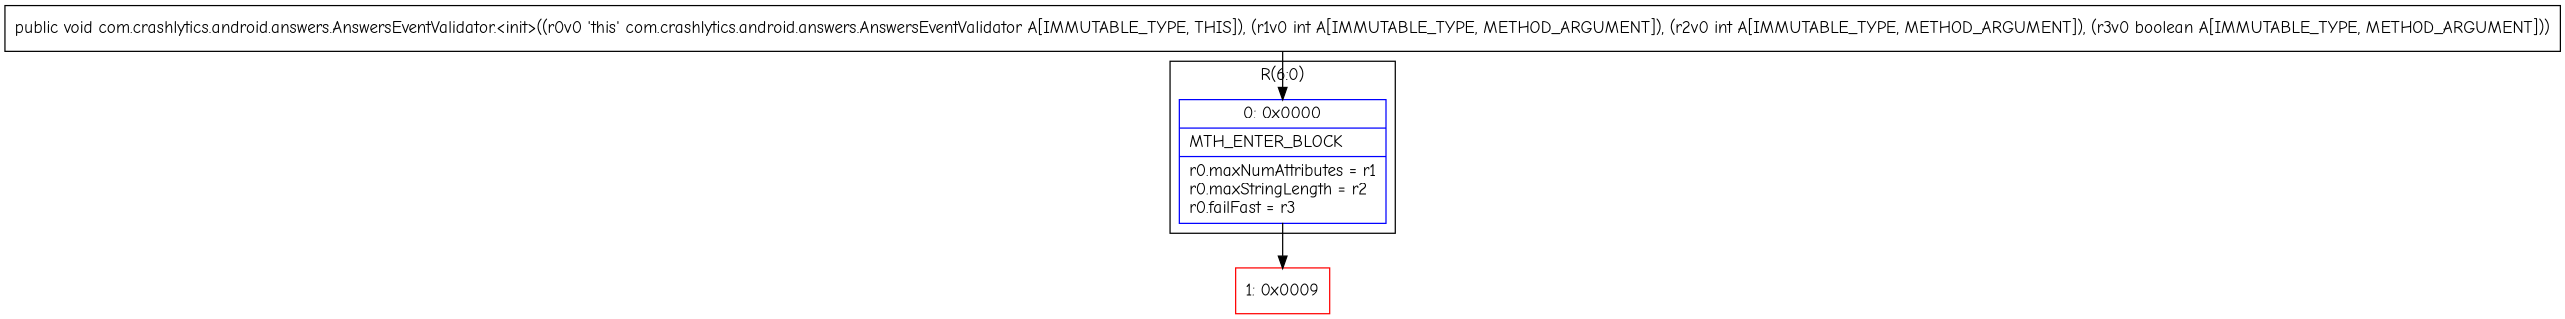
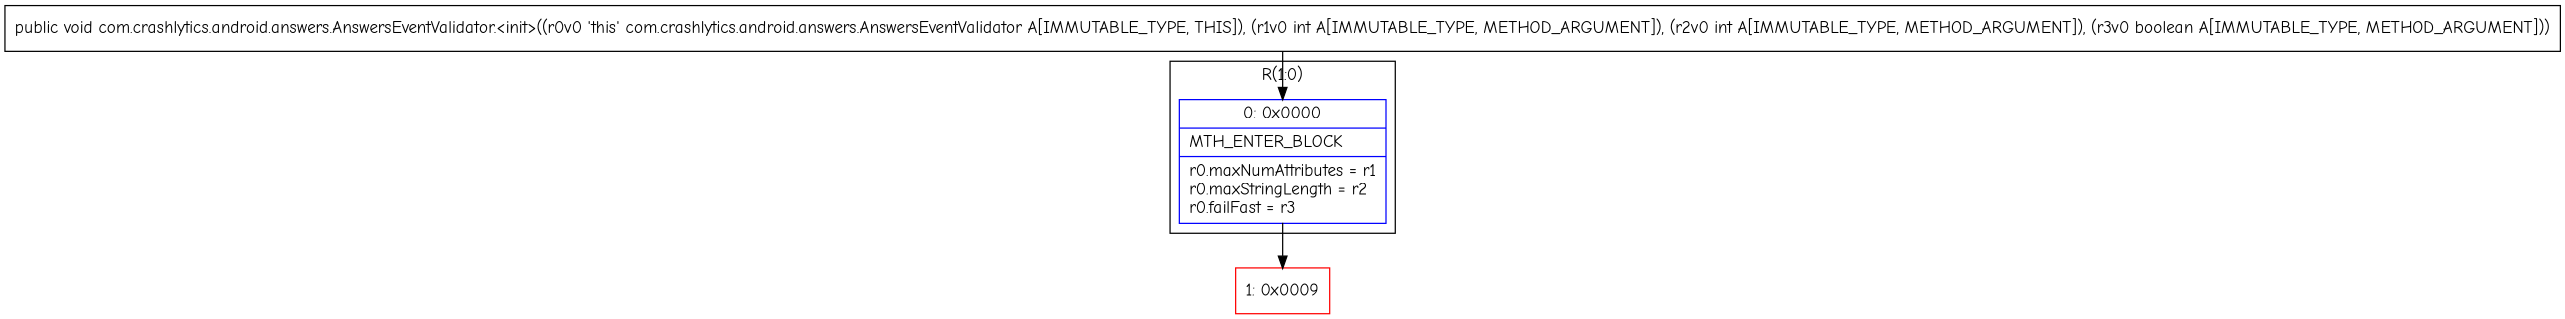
(1283, 75) -> (1283, 75)
